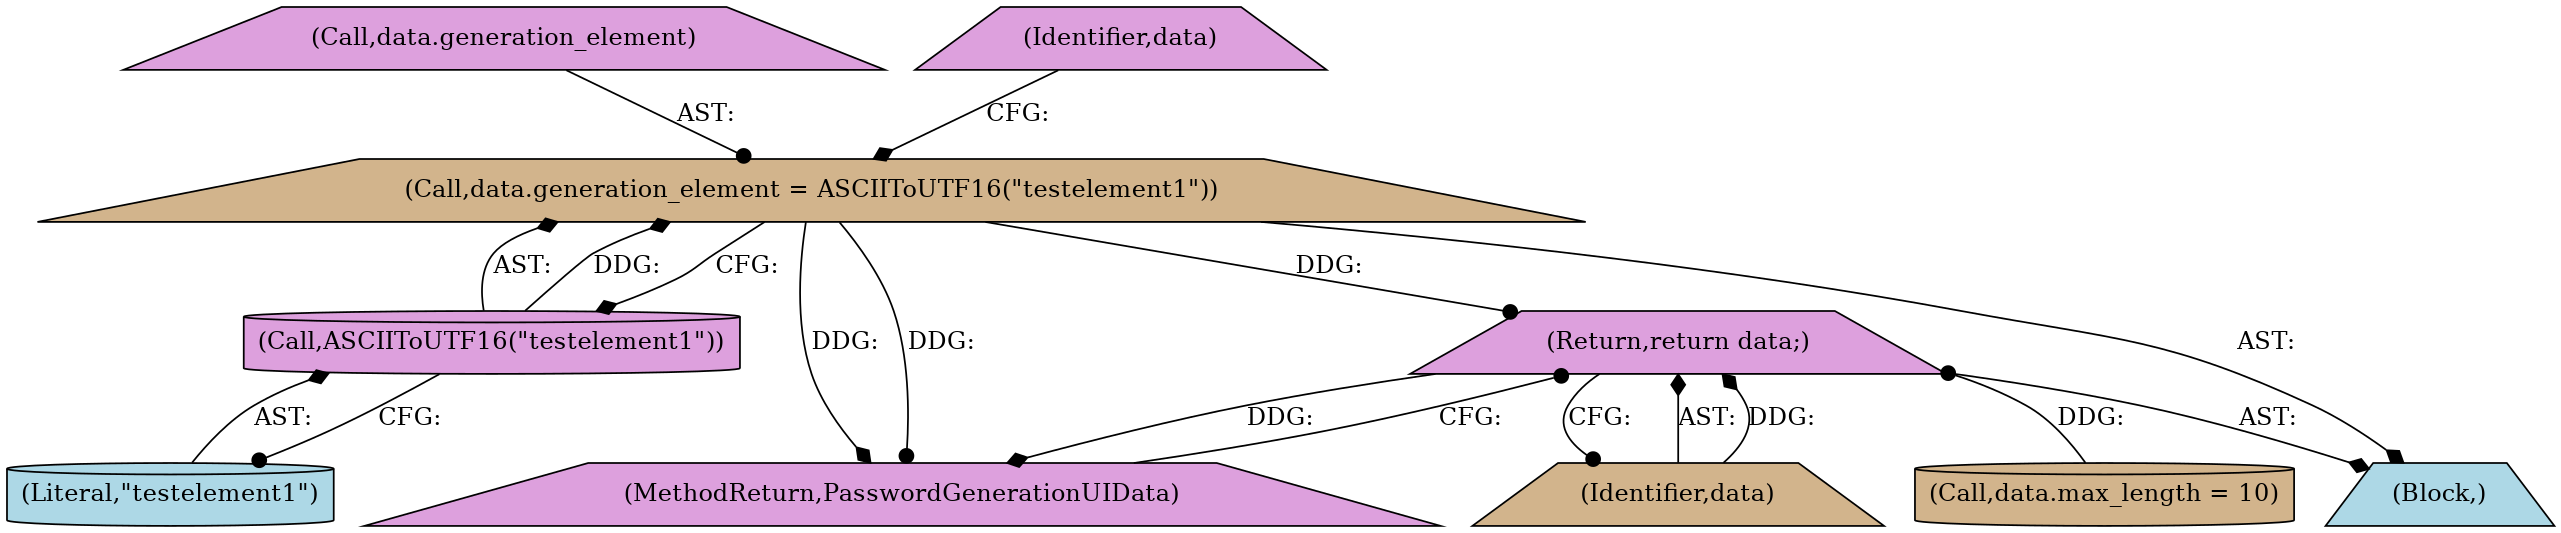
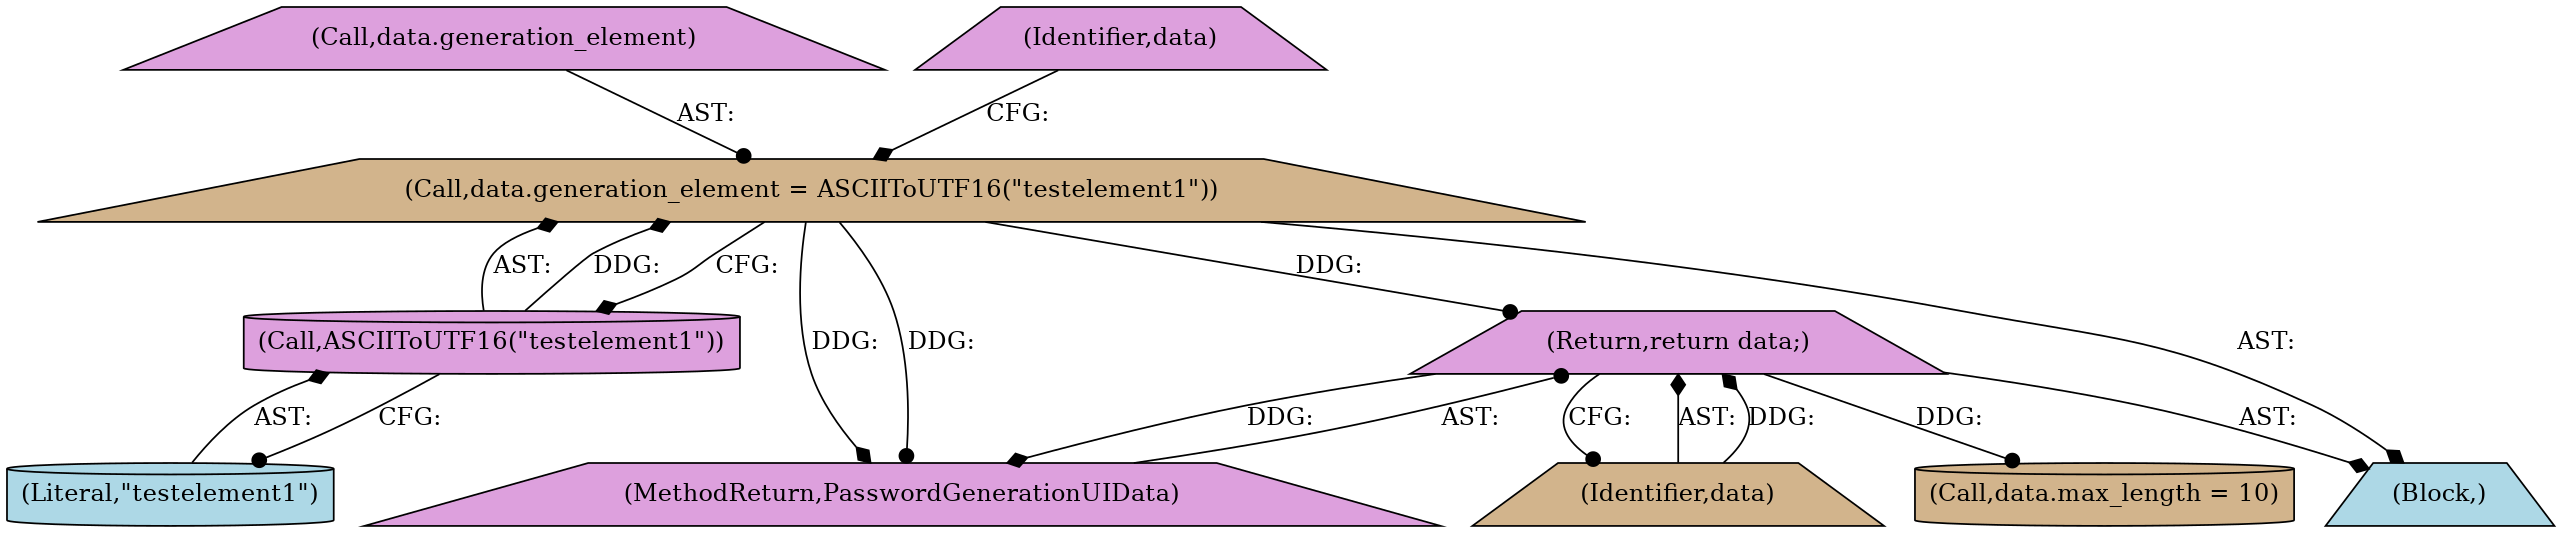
(2029, 407) -> (1885, 416)
(1475, 418) -> (1475, 418)
